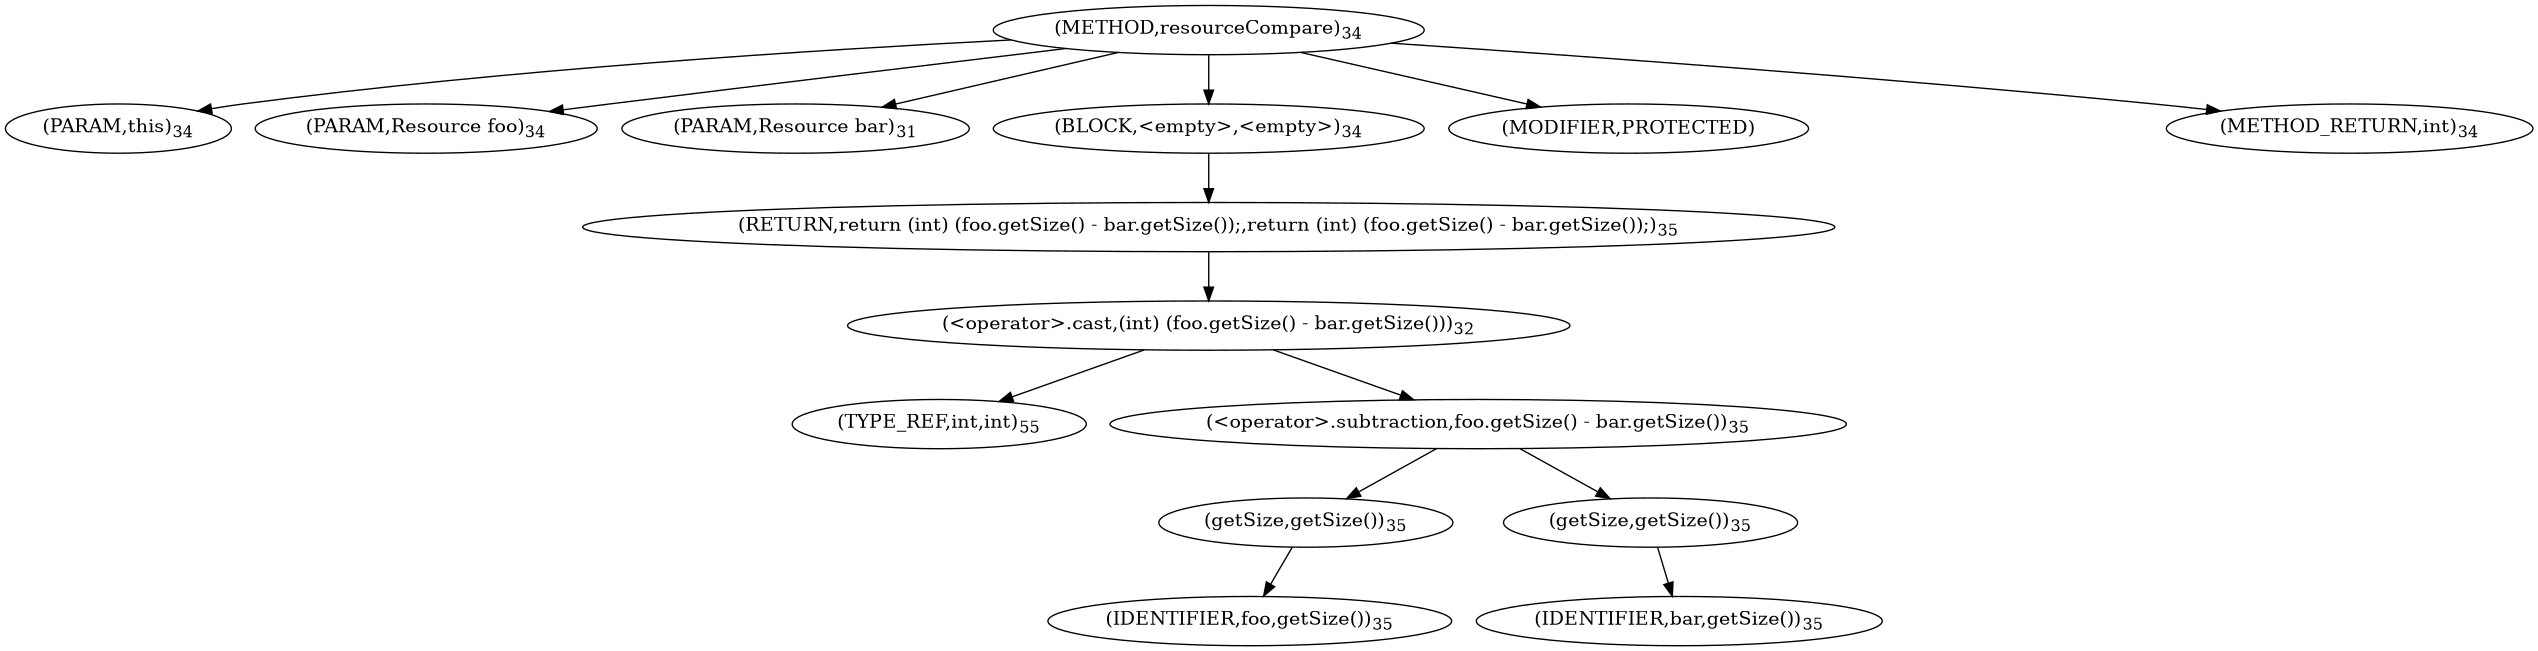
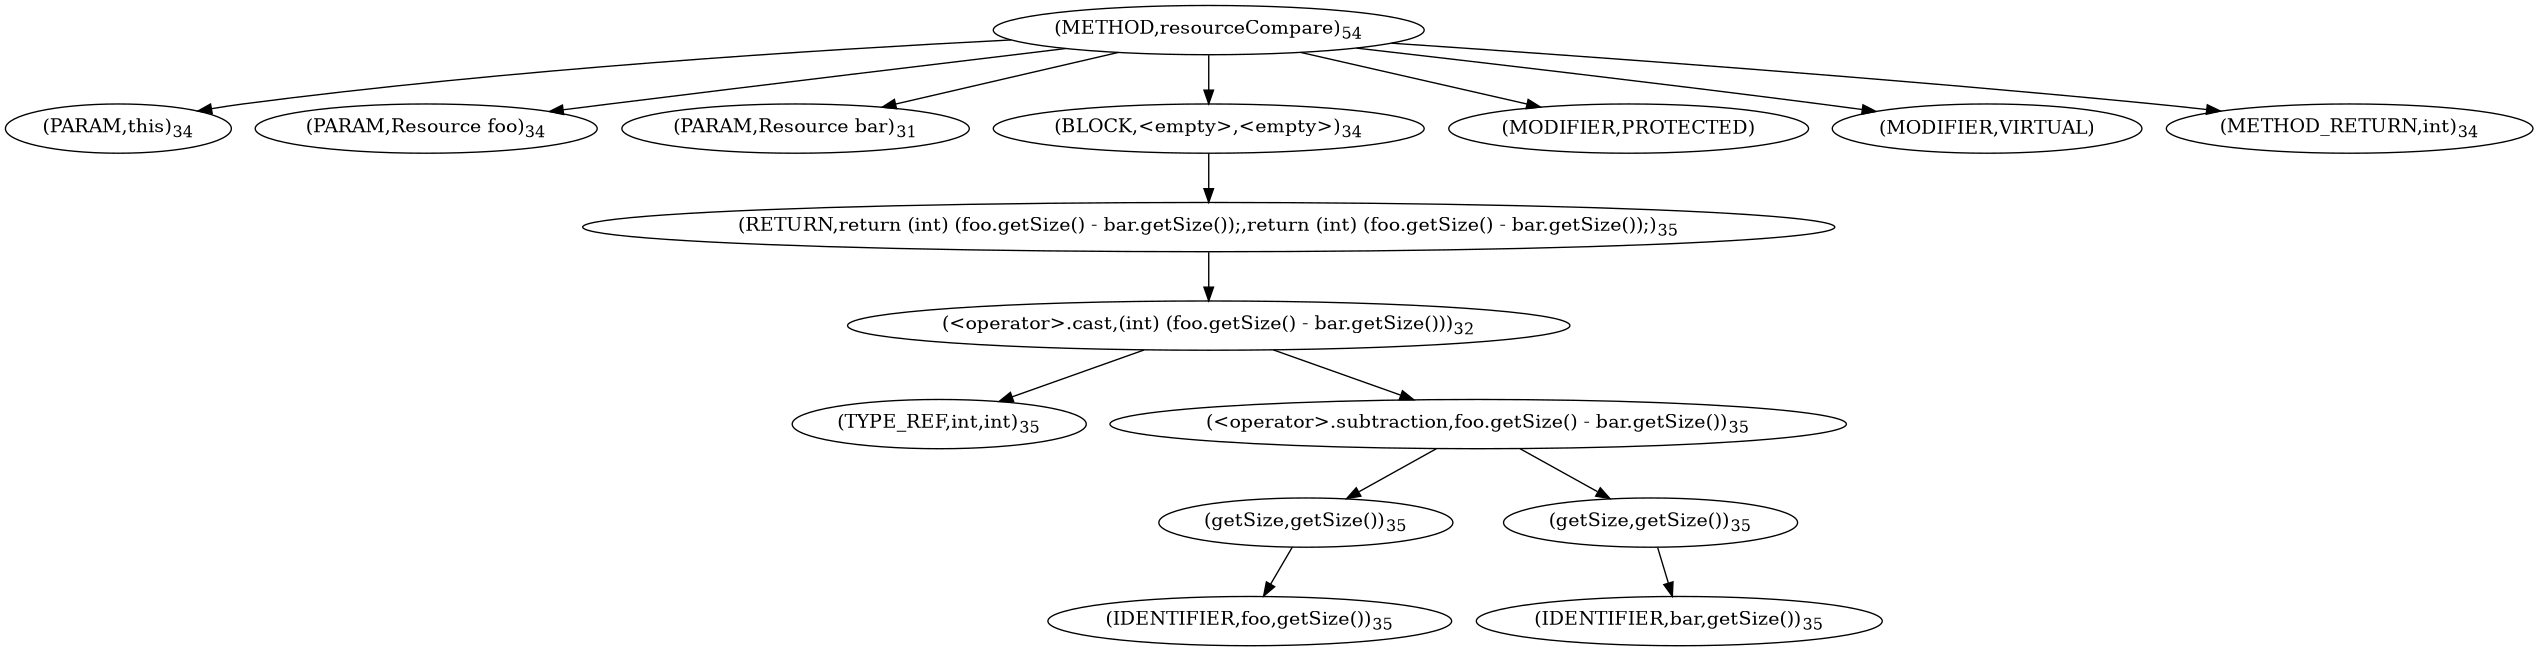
(1352, 28) -> (1352, 28)
none -> (1987, 129)
(1030, 422) -> (1030, 422)
